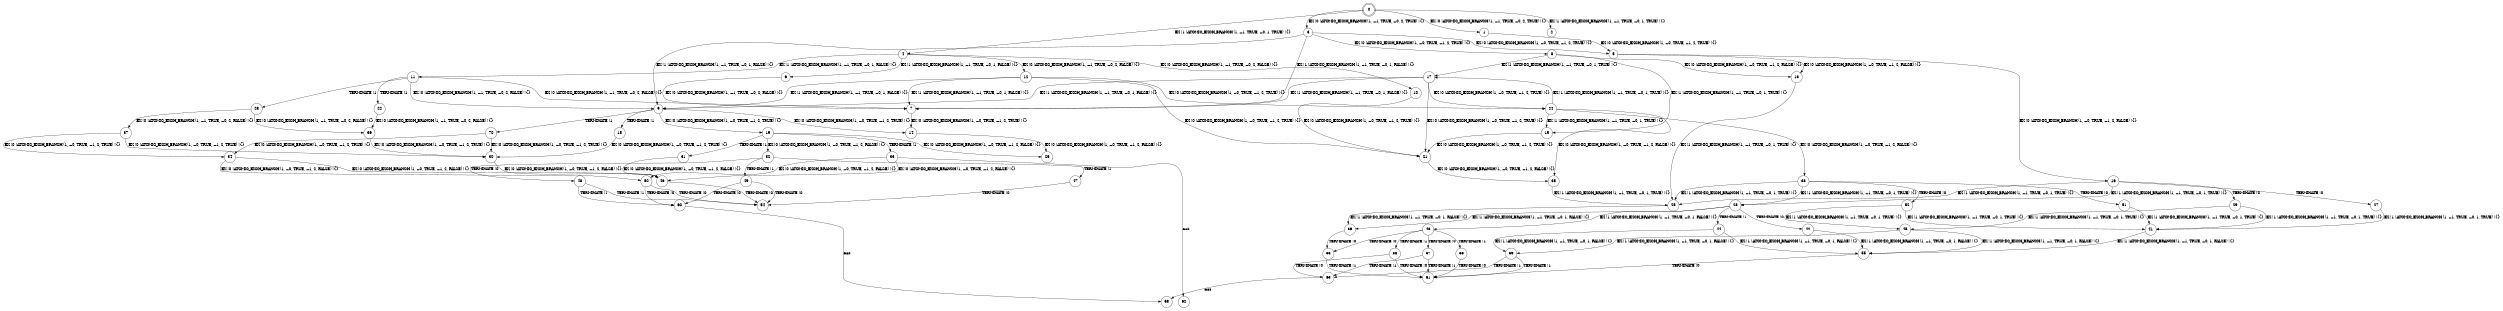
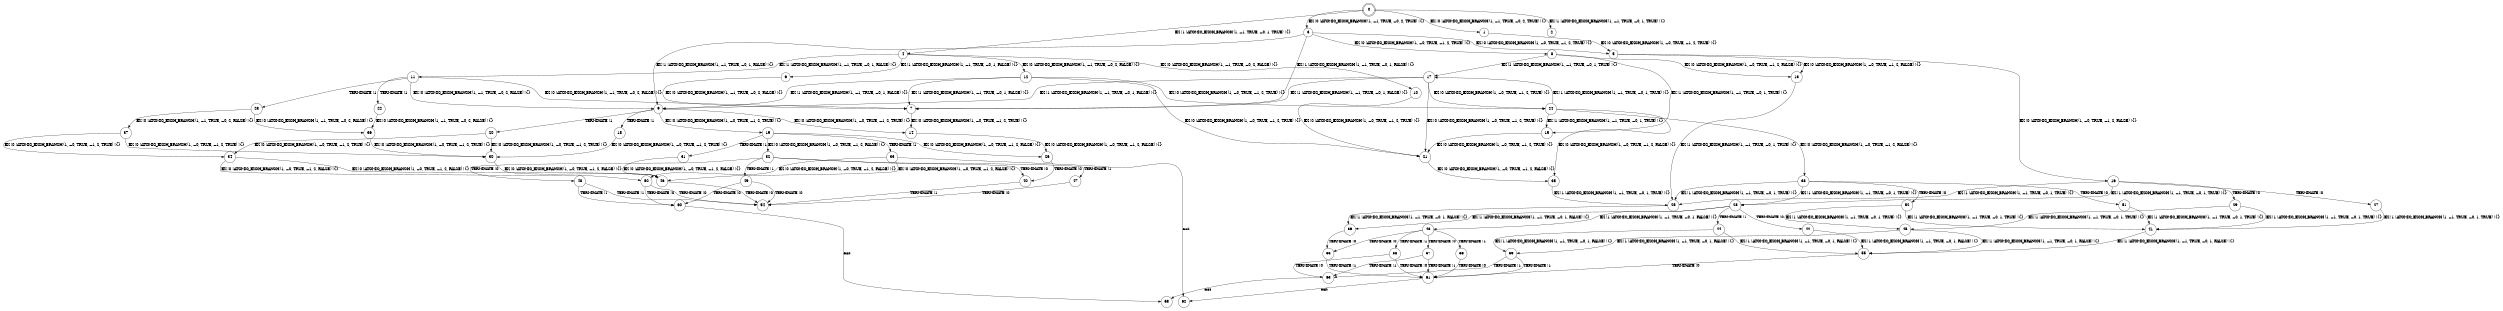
(491, 133) -> (491, 133)
none -> (1025, 181)
none -> (1307, 290)
